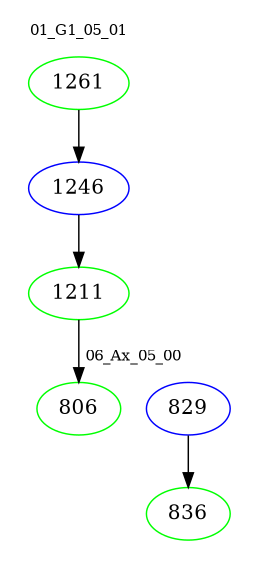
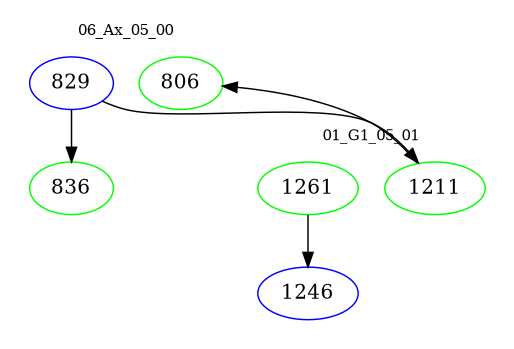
(79, 234) -> (260, 112)
